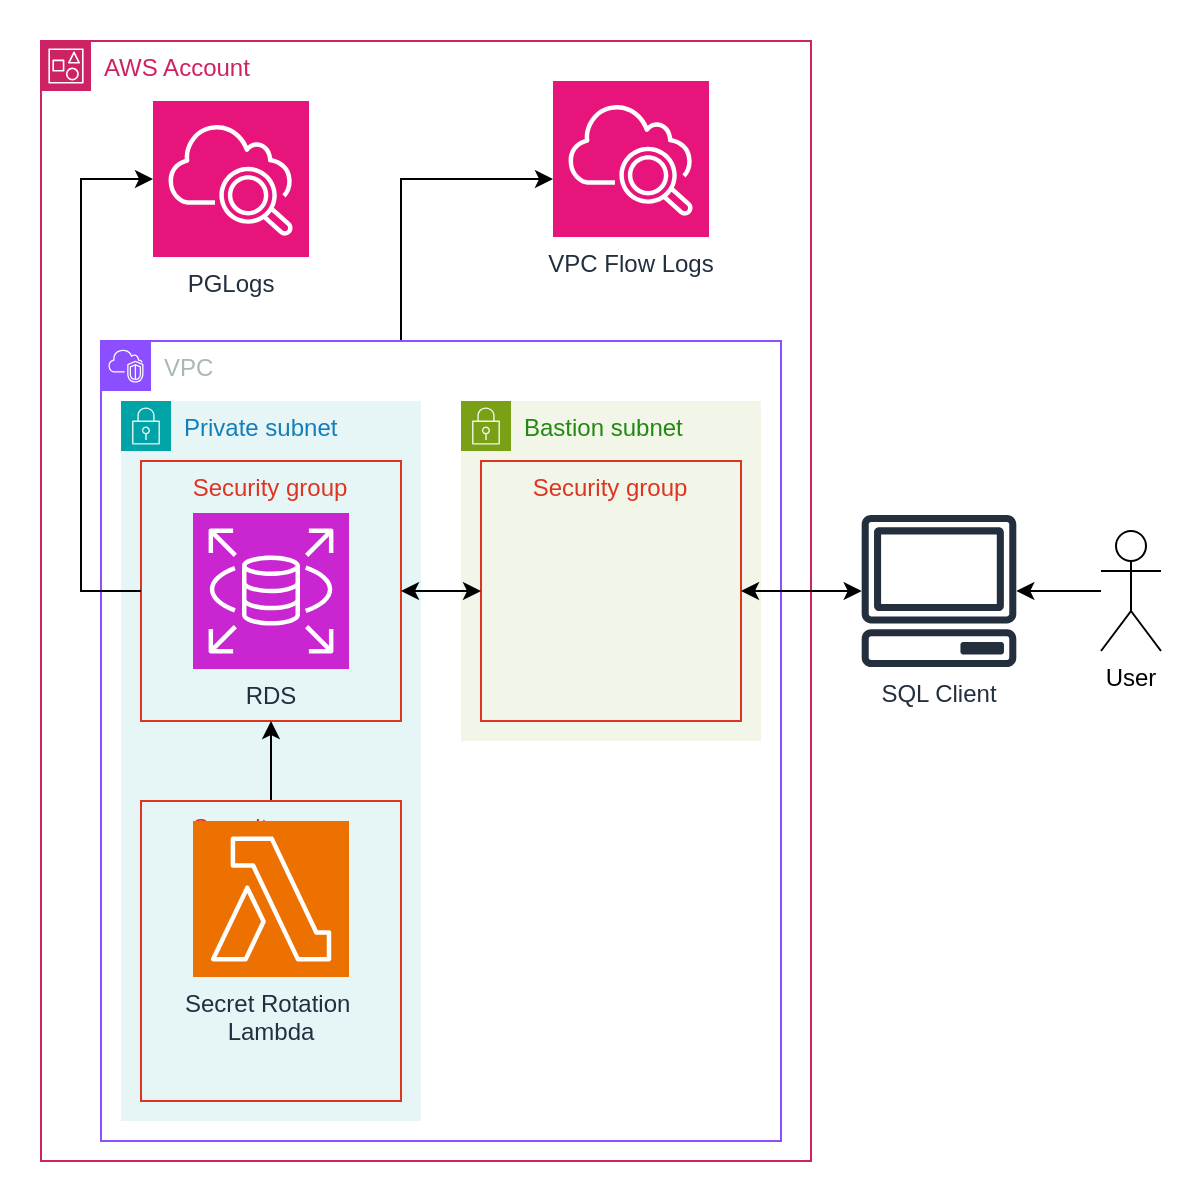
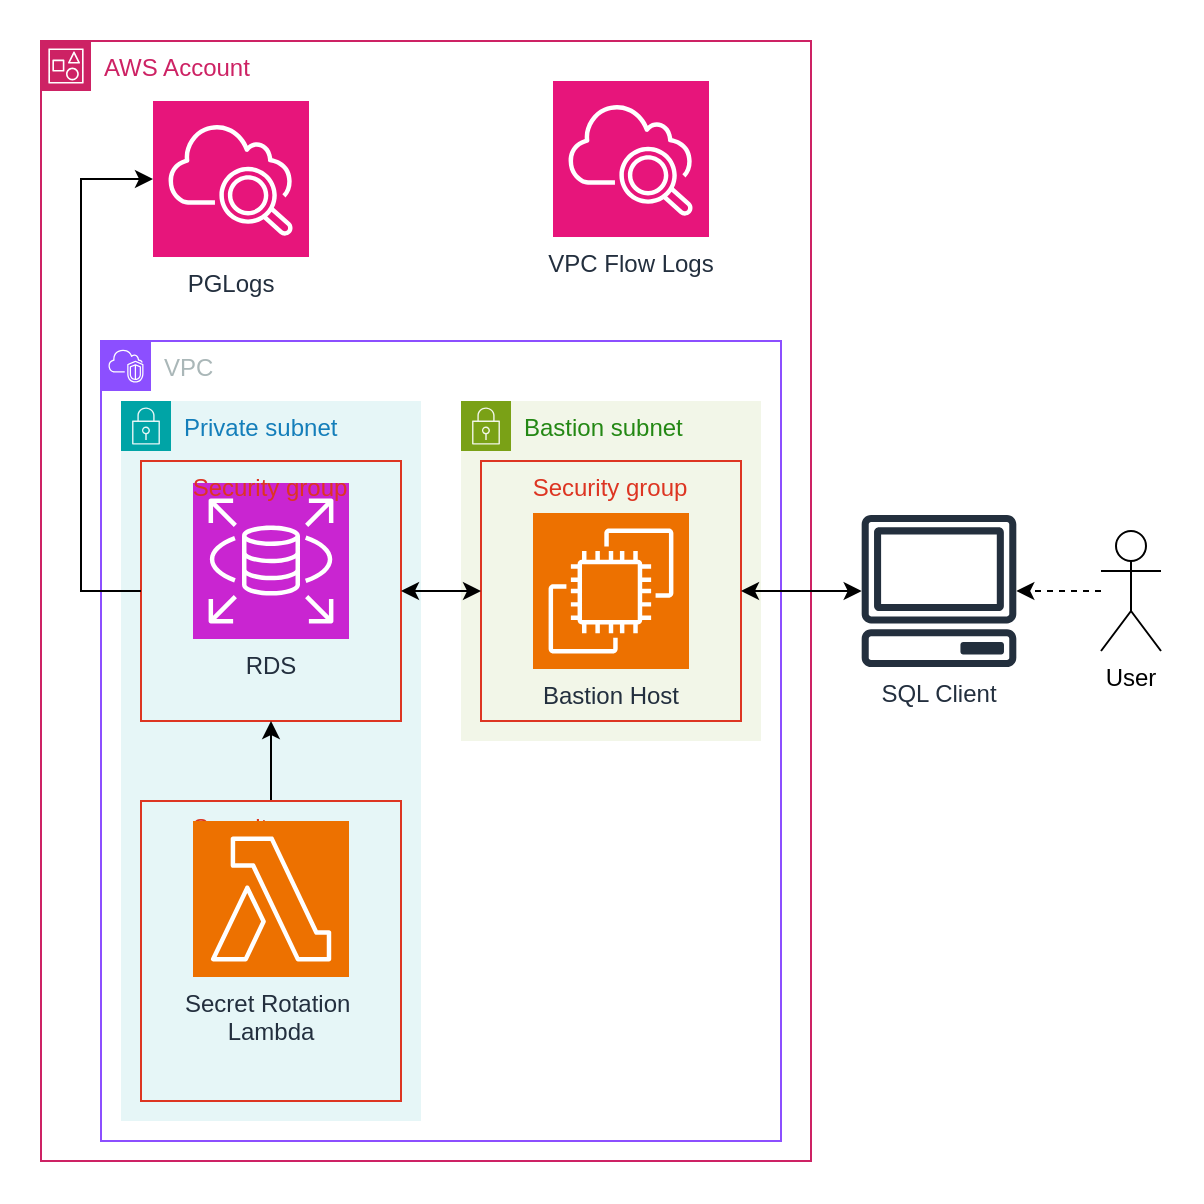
(401, 189) -> none
(271, 591) -> (271, 561)
none -> (611, 591)
(1064, 591) -> (1064, 591)
